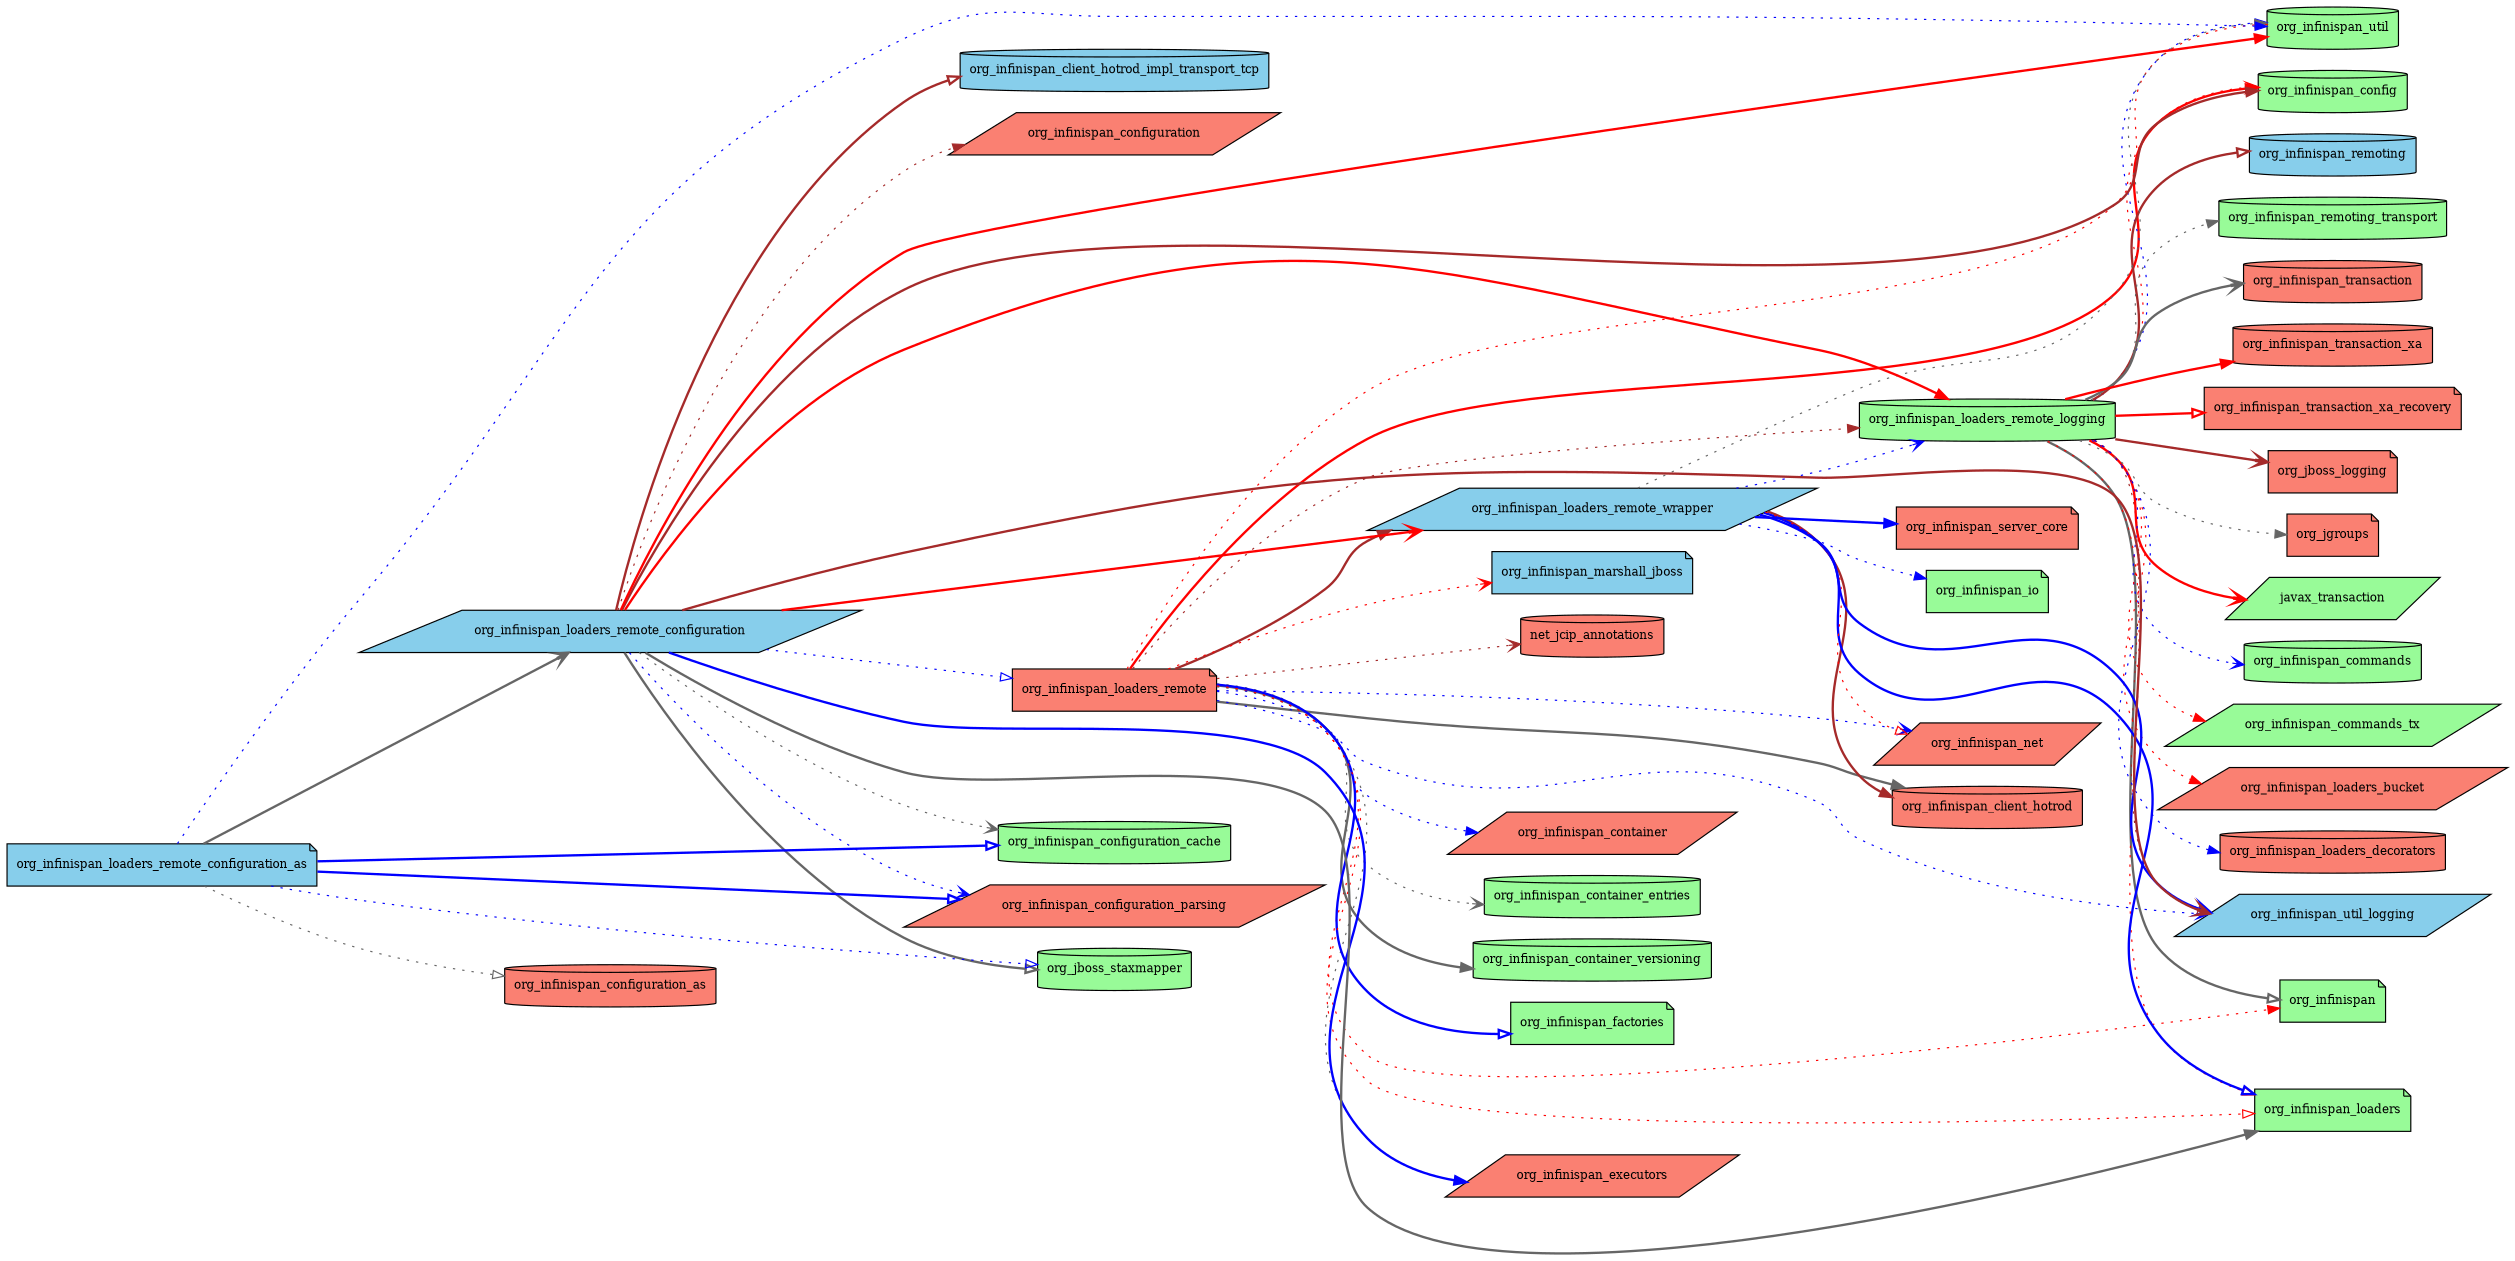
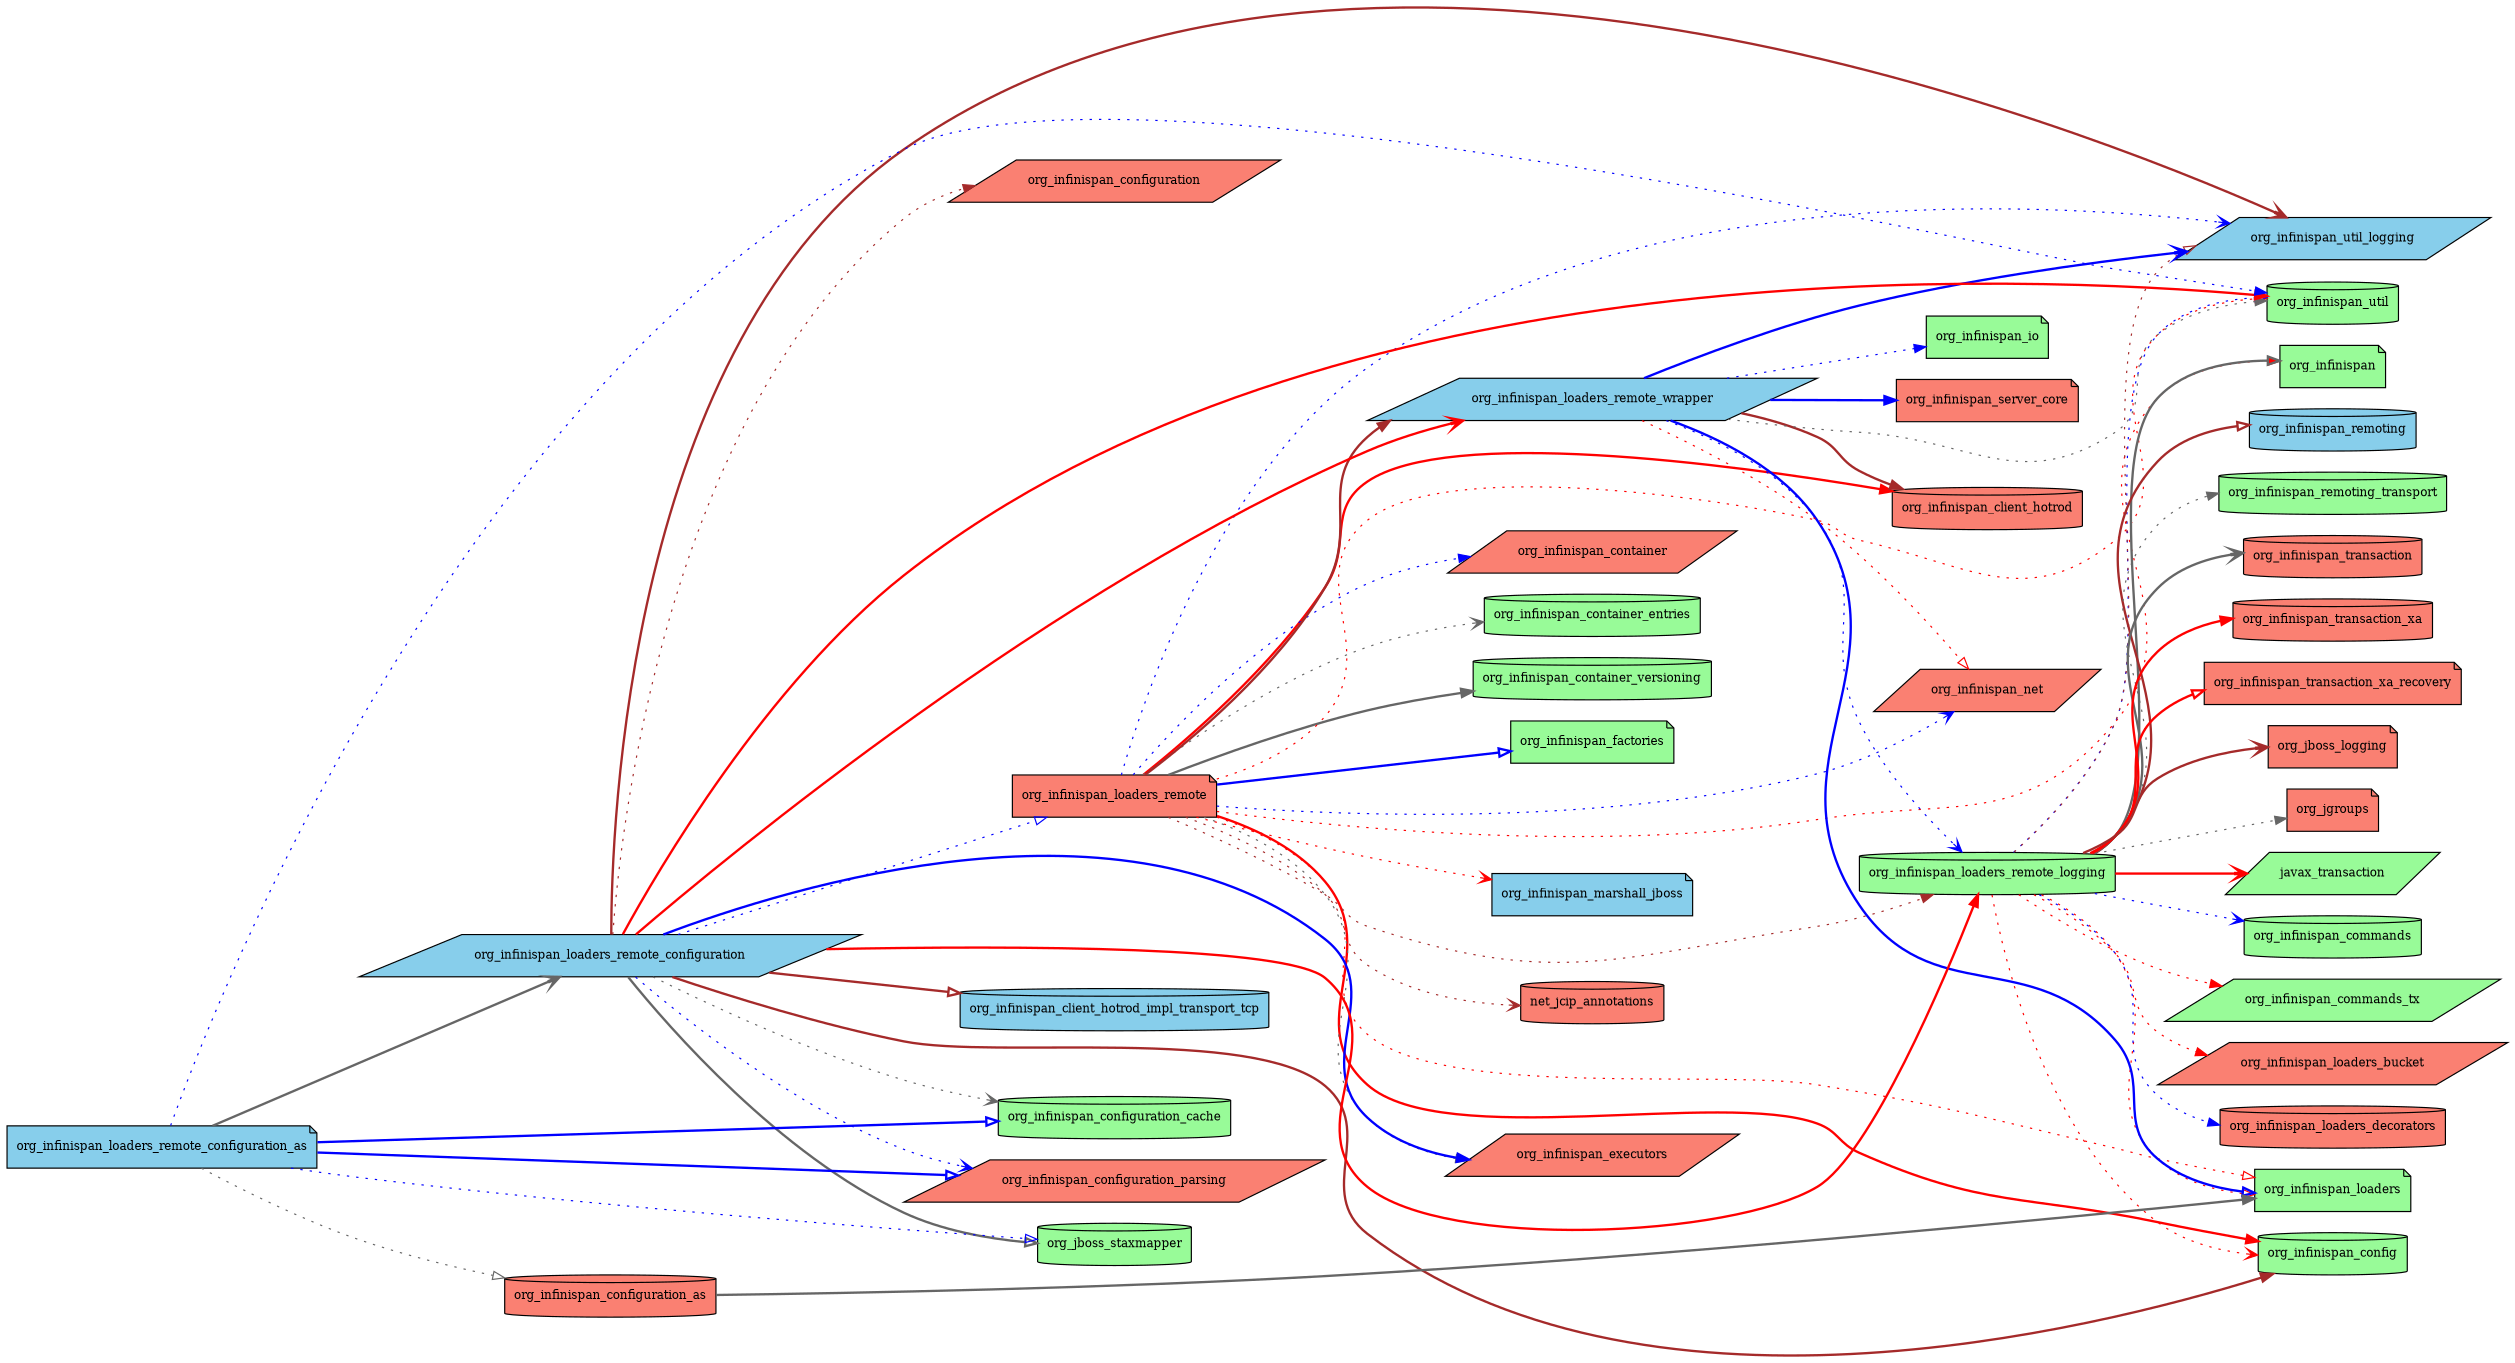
(1556, 732) -> (1434, 461)
(1345, 1152) -> (1481, 1266)
